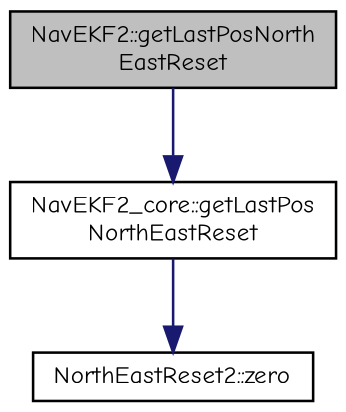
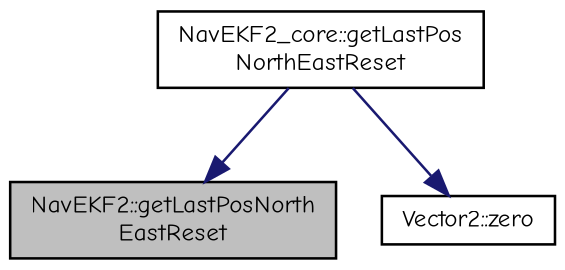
(173, 122) -> (256, 125)
(173, 377) -> (468, 220)
